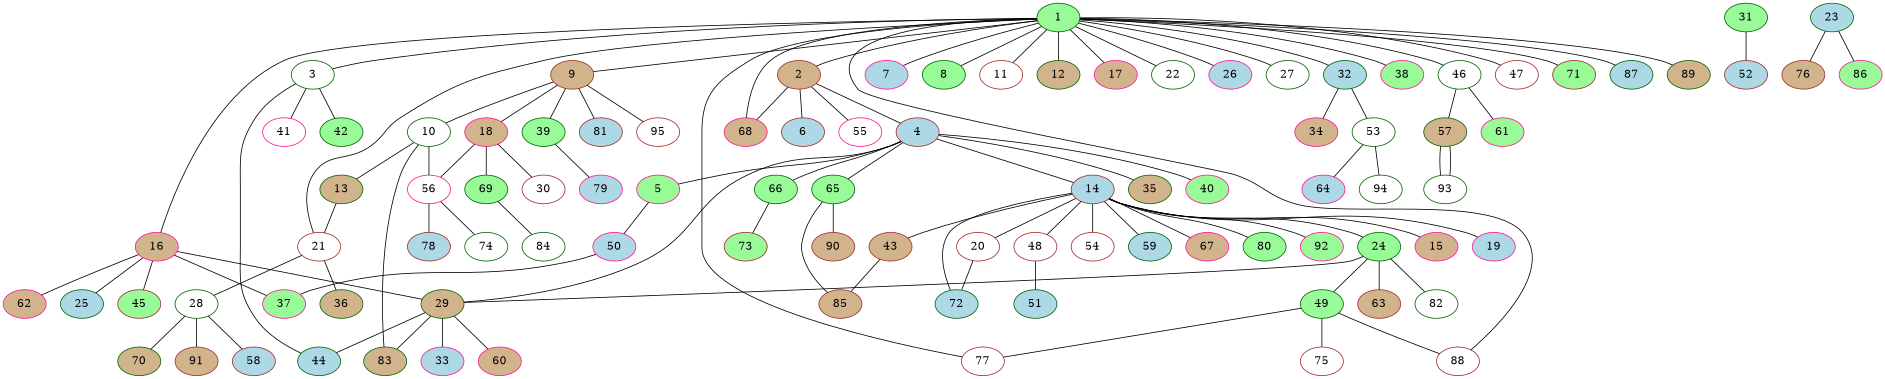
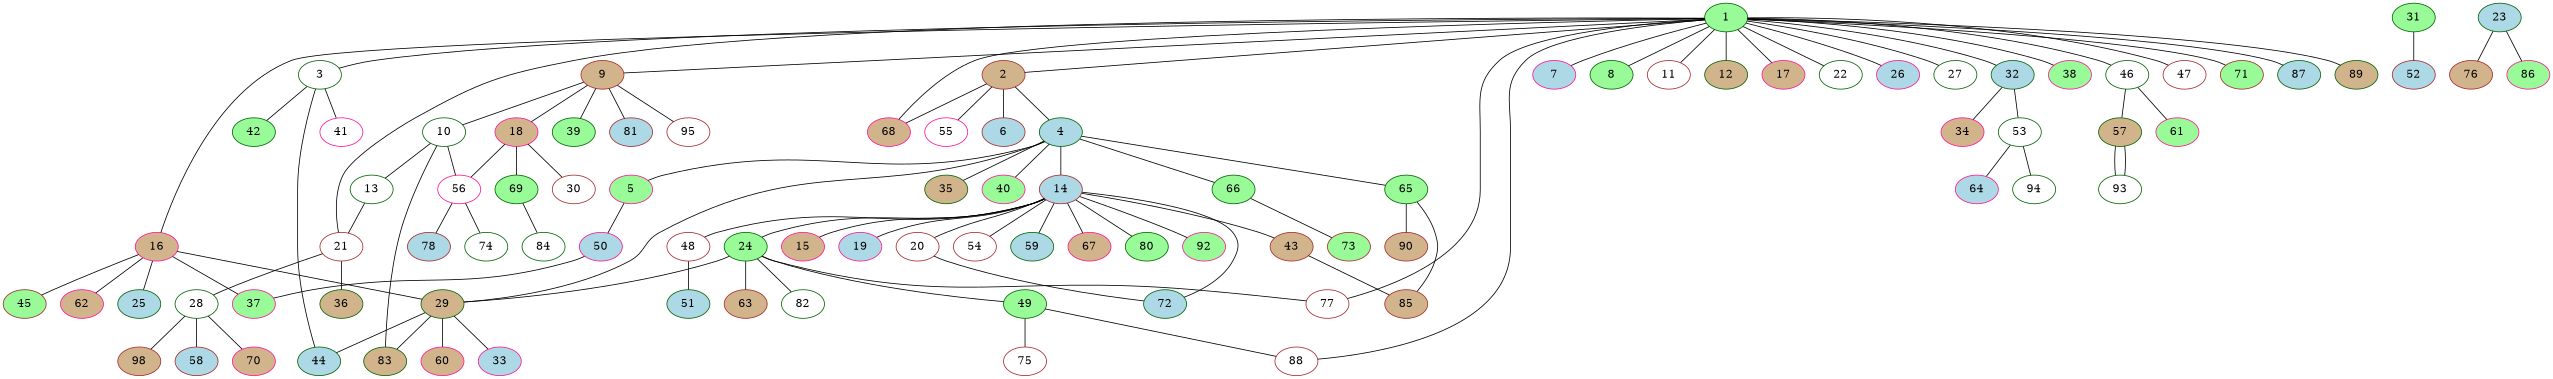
(918, 132) -> (1061, 132)
(341, 189) -> (372, 189)
(601, 189) -> none
(1152, 333) -> (1019, 286)
(139, 361) -> (254, 361)
(197, 361) -> (139, 361)
